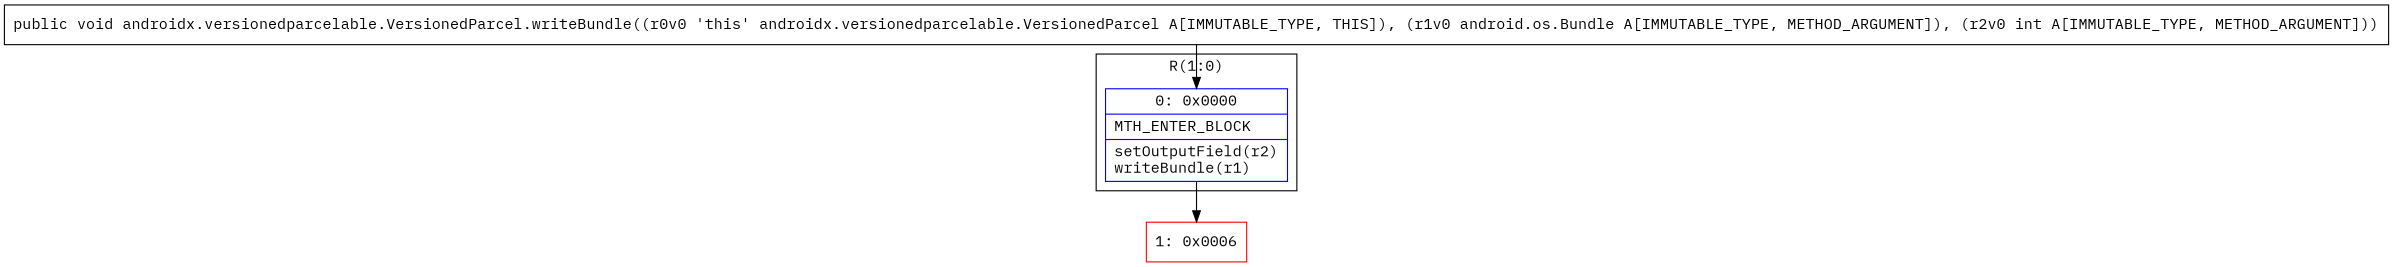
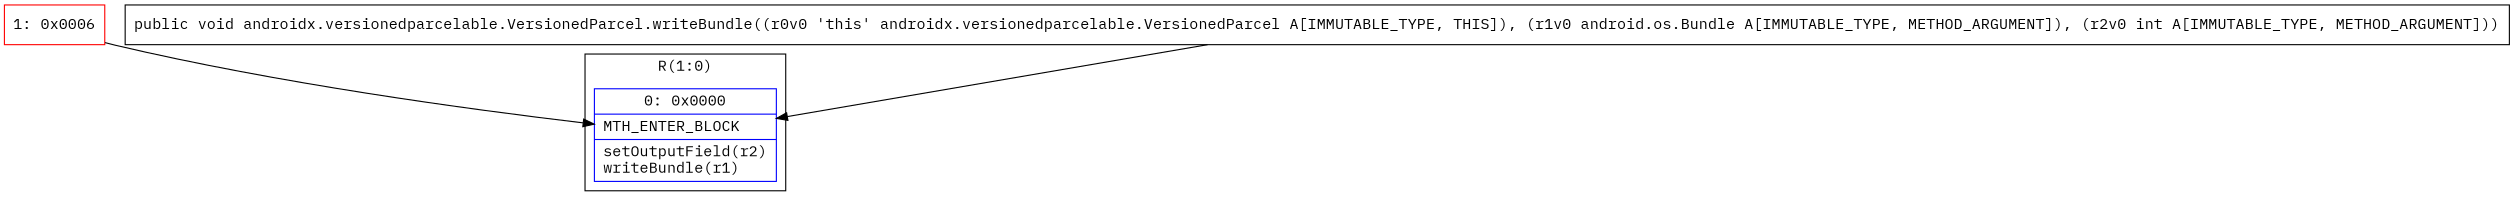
(1197, 198) -> (343, 89)
